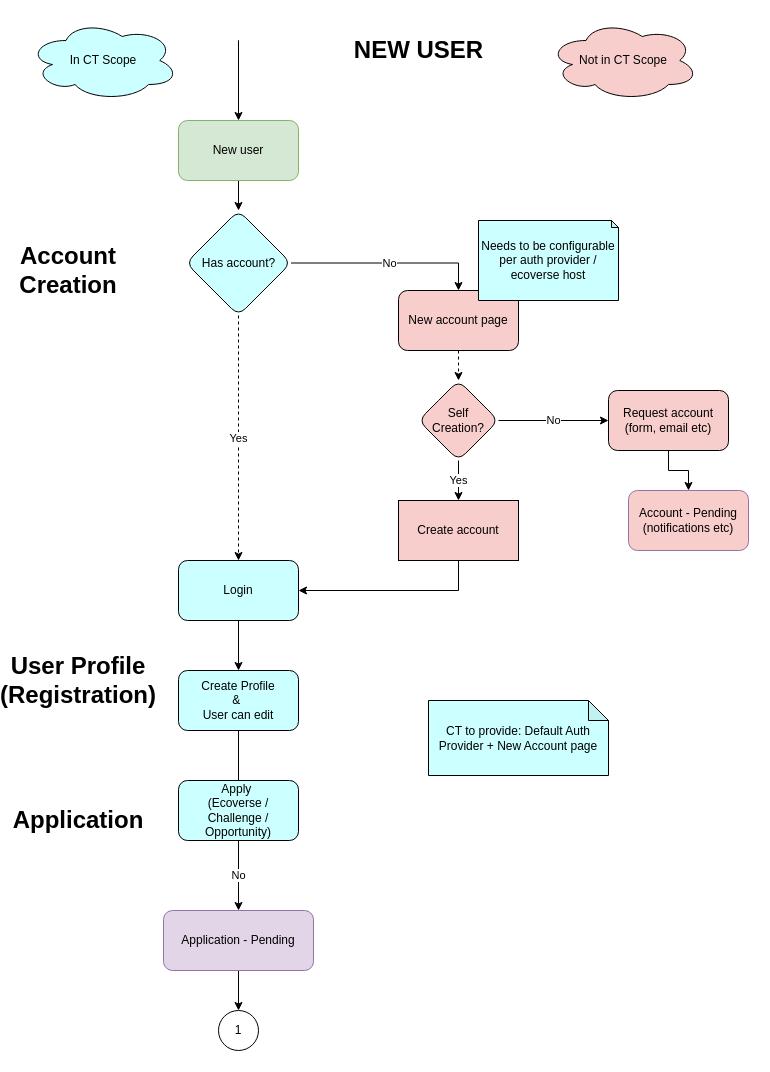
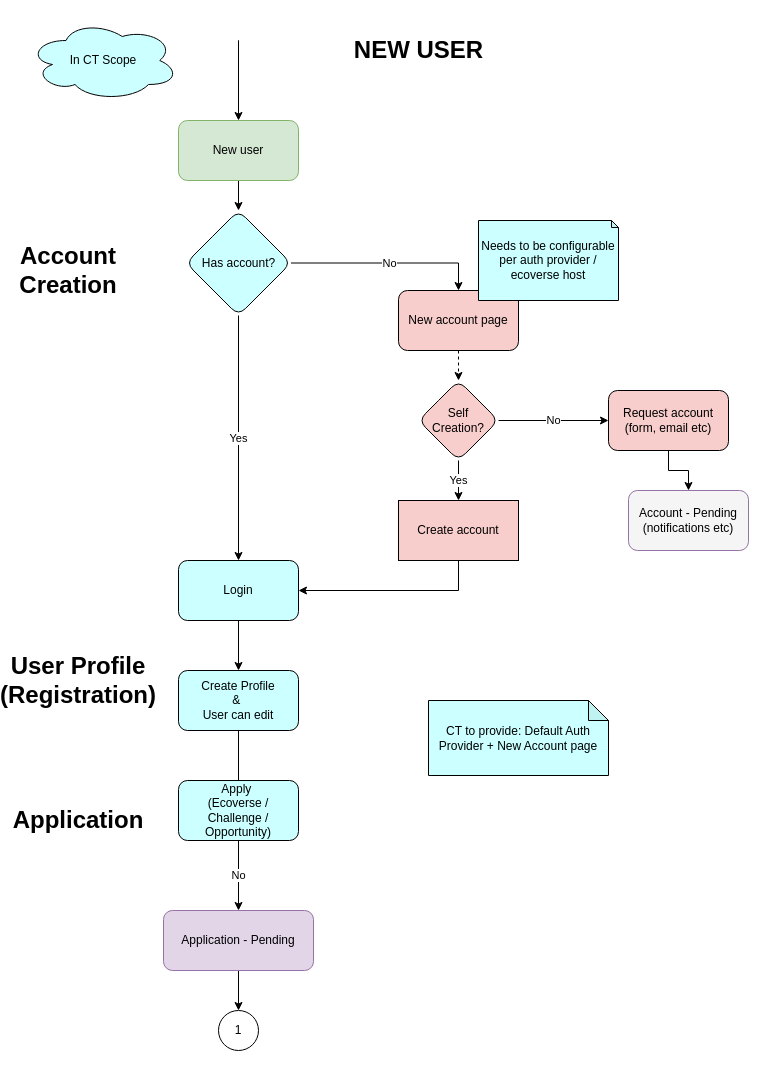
(624, 61) -> none
(239, 373) -> (239, 373)
(689, 521) -> (689, 521)
